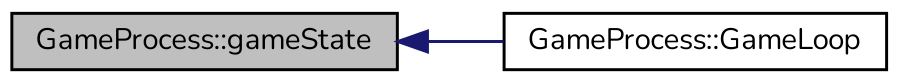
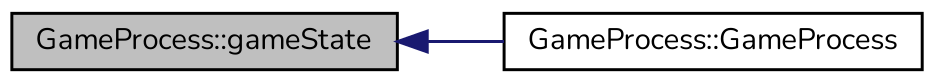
(695, 42) -> (713, 42)
